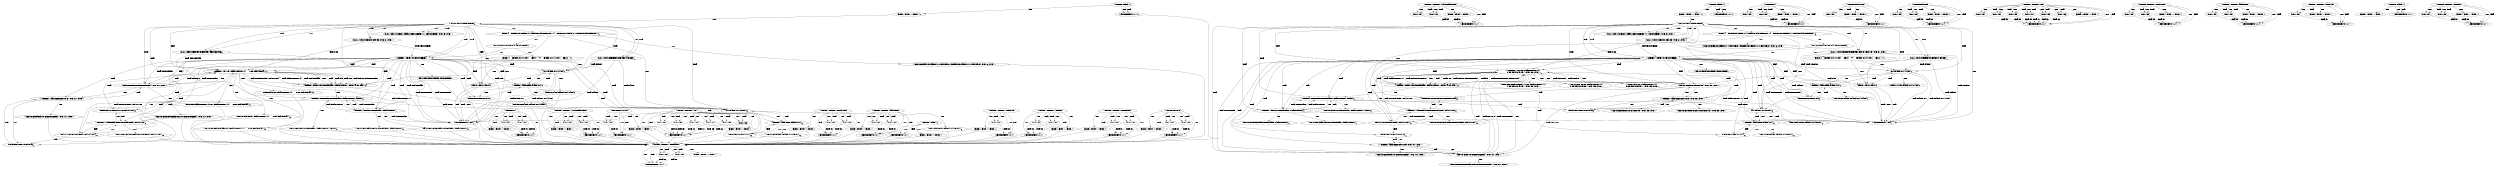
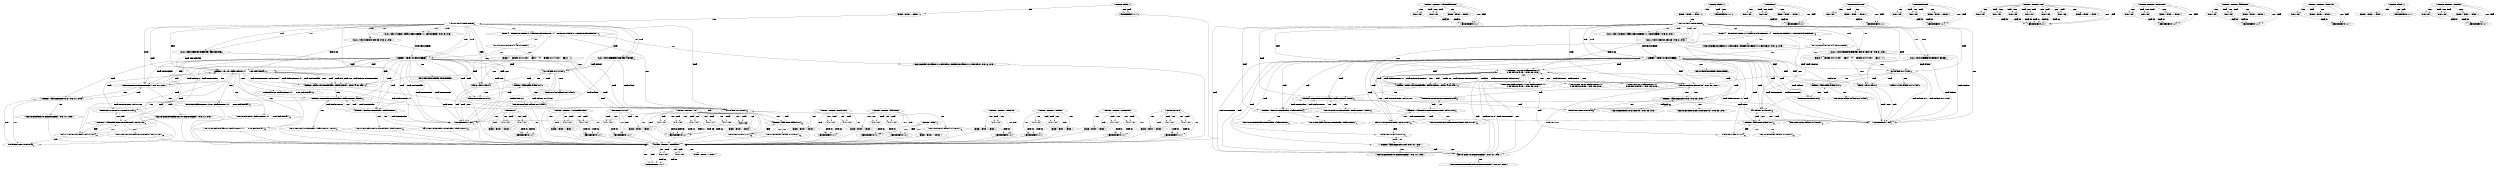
(1667, 105) -> (1667, 105)
